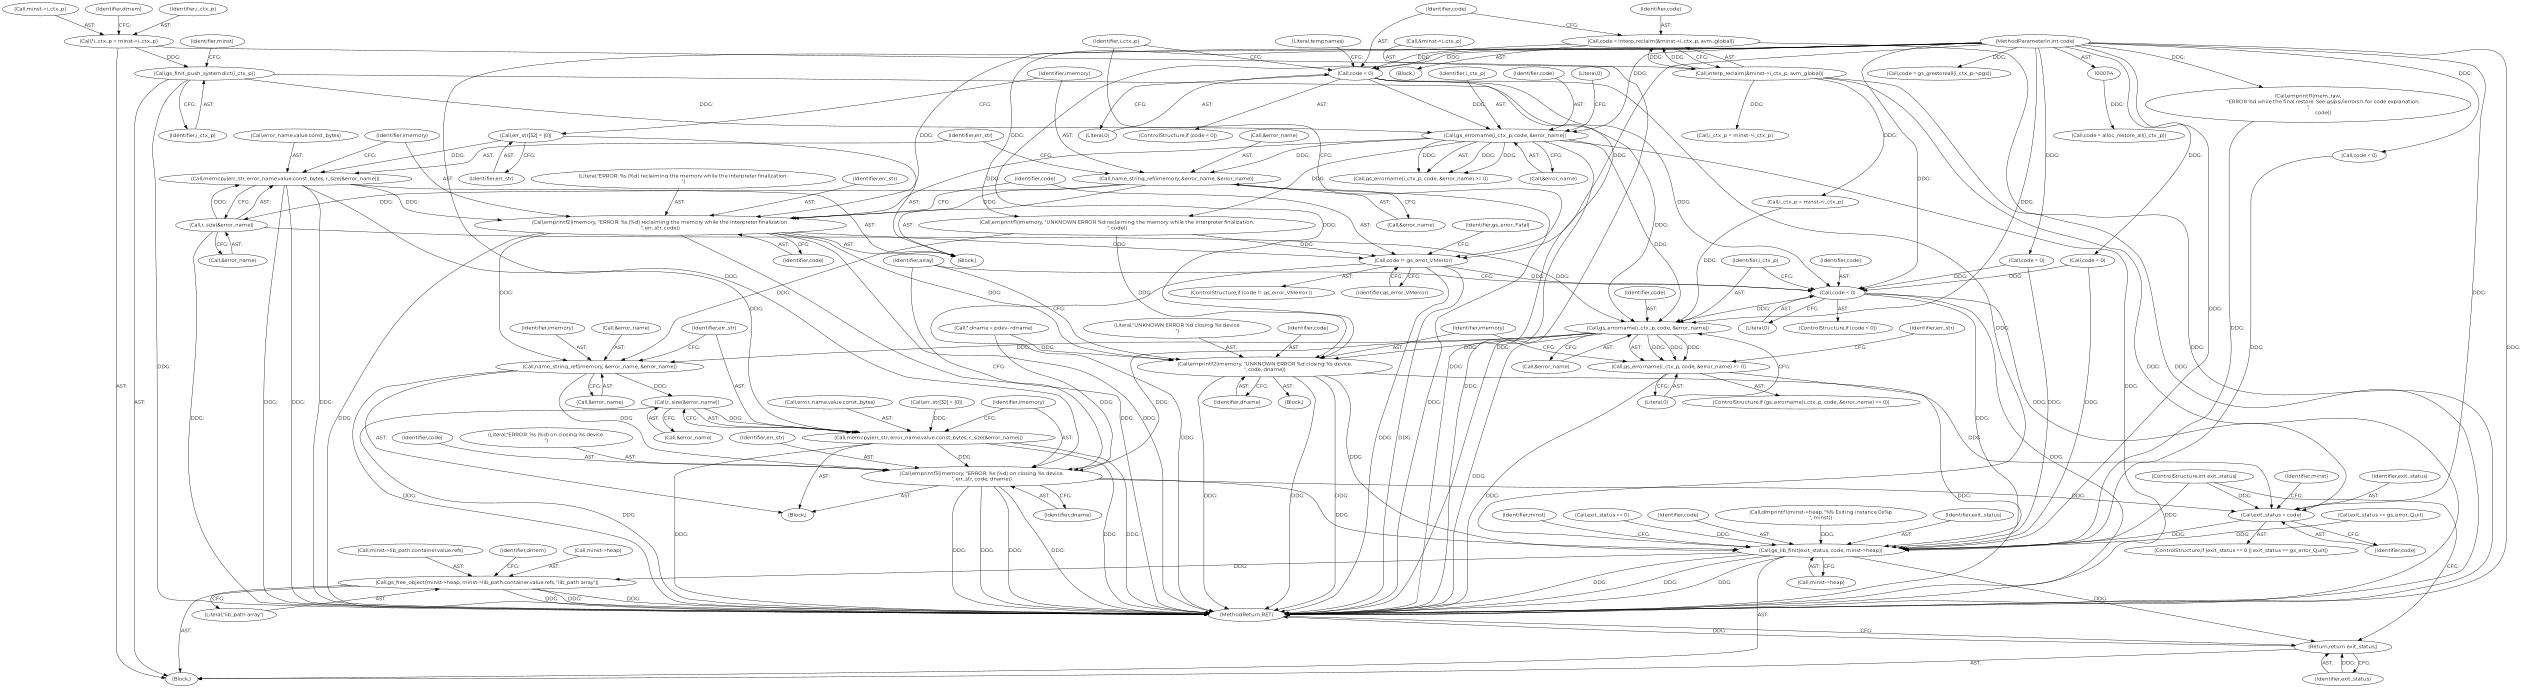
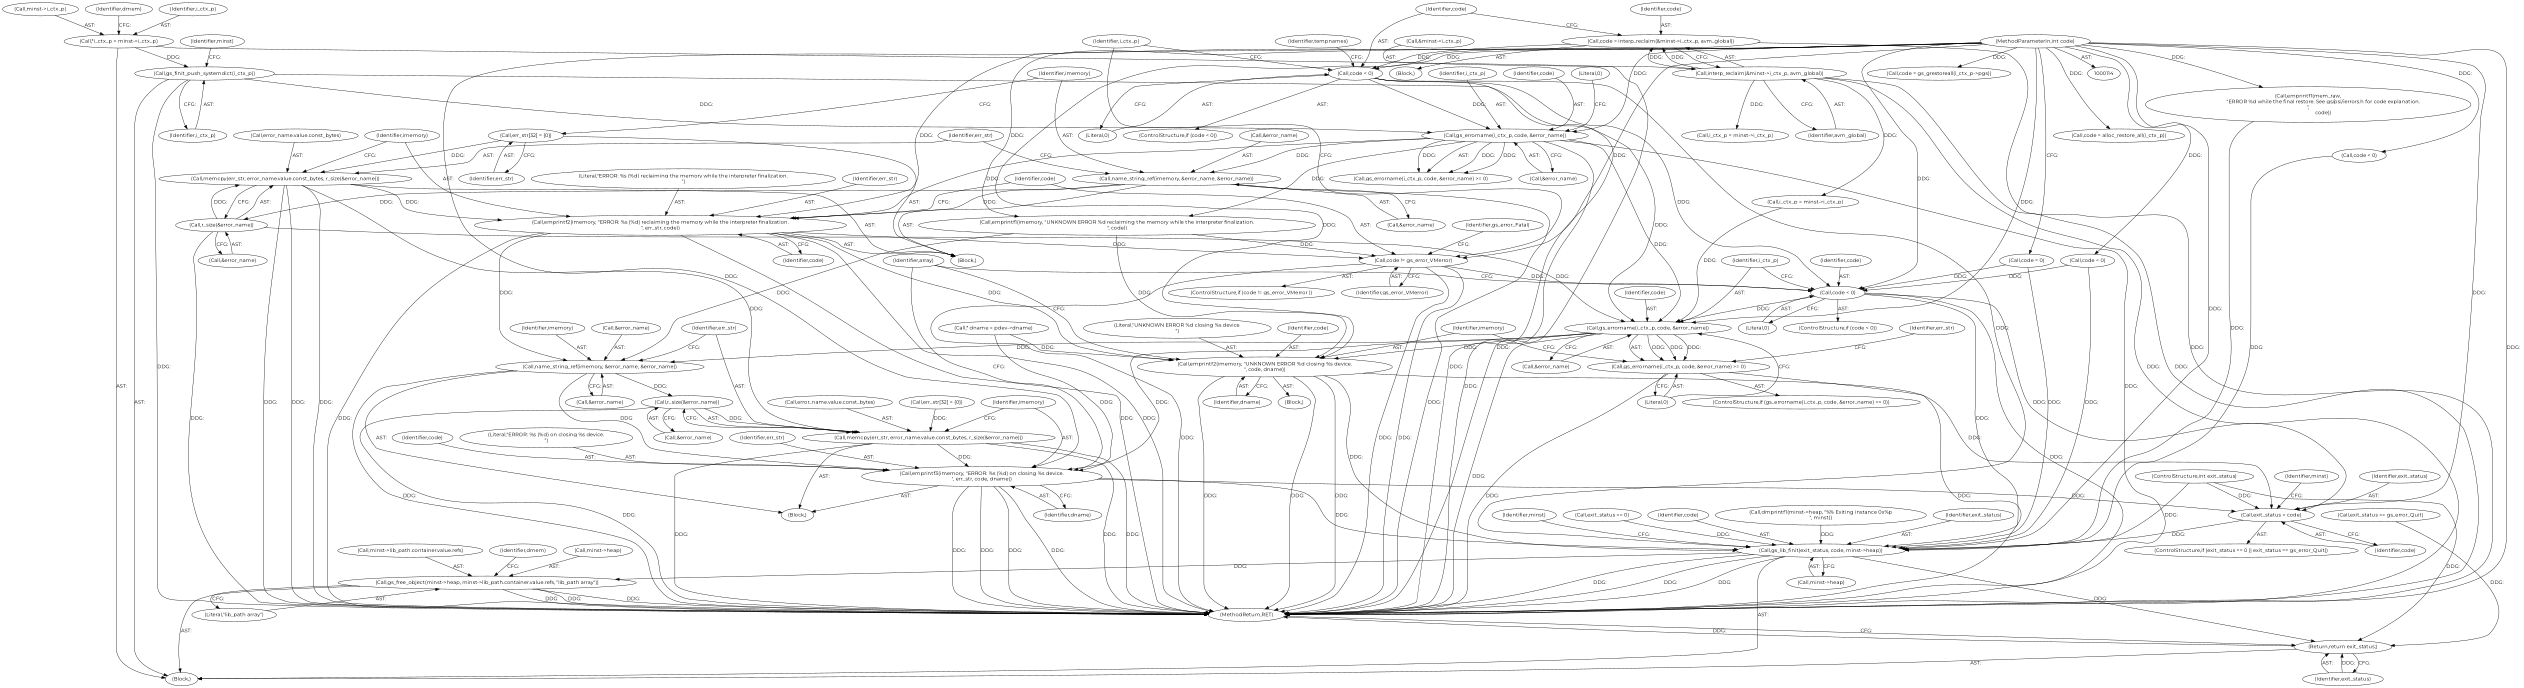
(1318, 41) -> (1318, 41)
(2106, 103) -> (2075, 88)
none -> (1837, 136)
(2053, 156) -> (2053, 156)
(1397, 277) -> (1397, 277)
(2117, 542) -> (2497, 601)
(2454, 567) -> (2454, 567)
